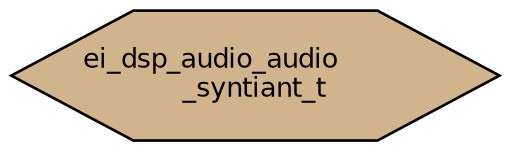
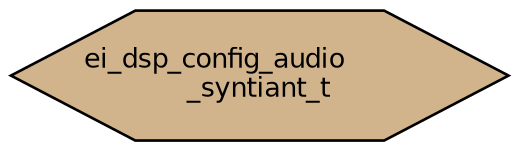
(255, 76) -> (260, 76)
